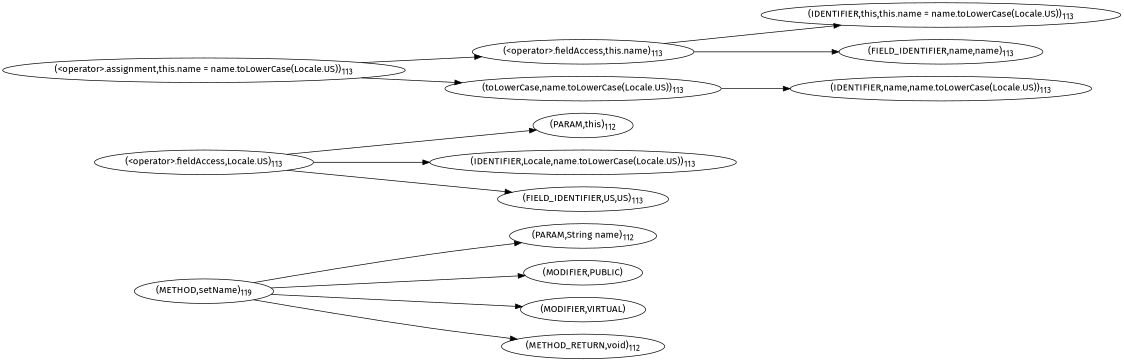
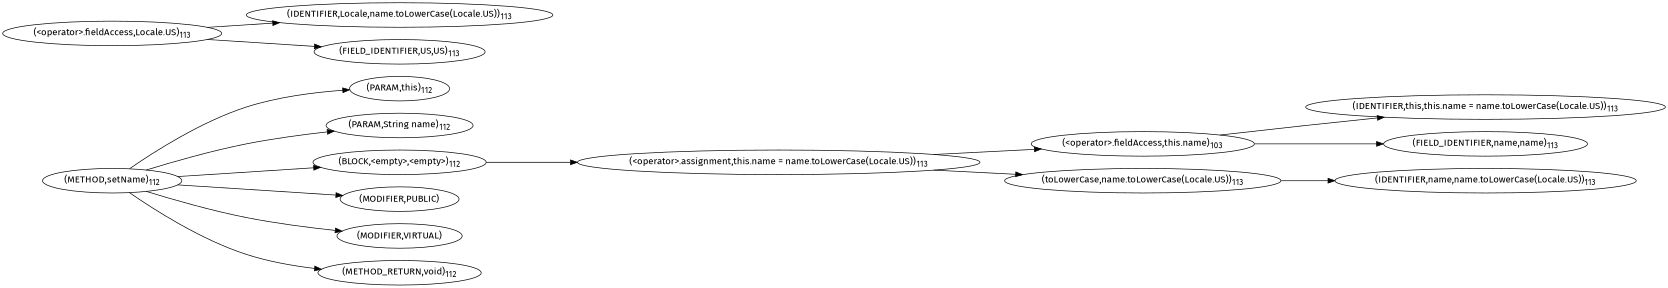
(657, 51) -> (1217, 143)
(408, 142) -> (230, 113)
none -> (400, 162)
(246, 290) -> (154, 180)
